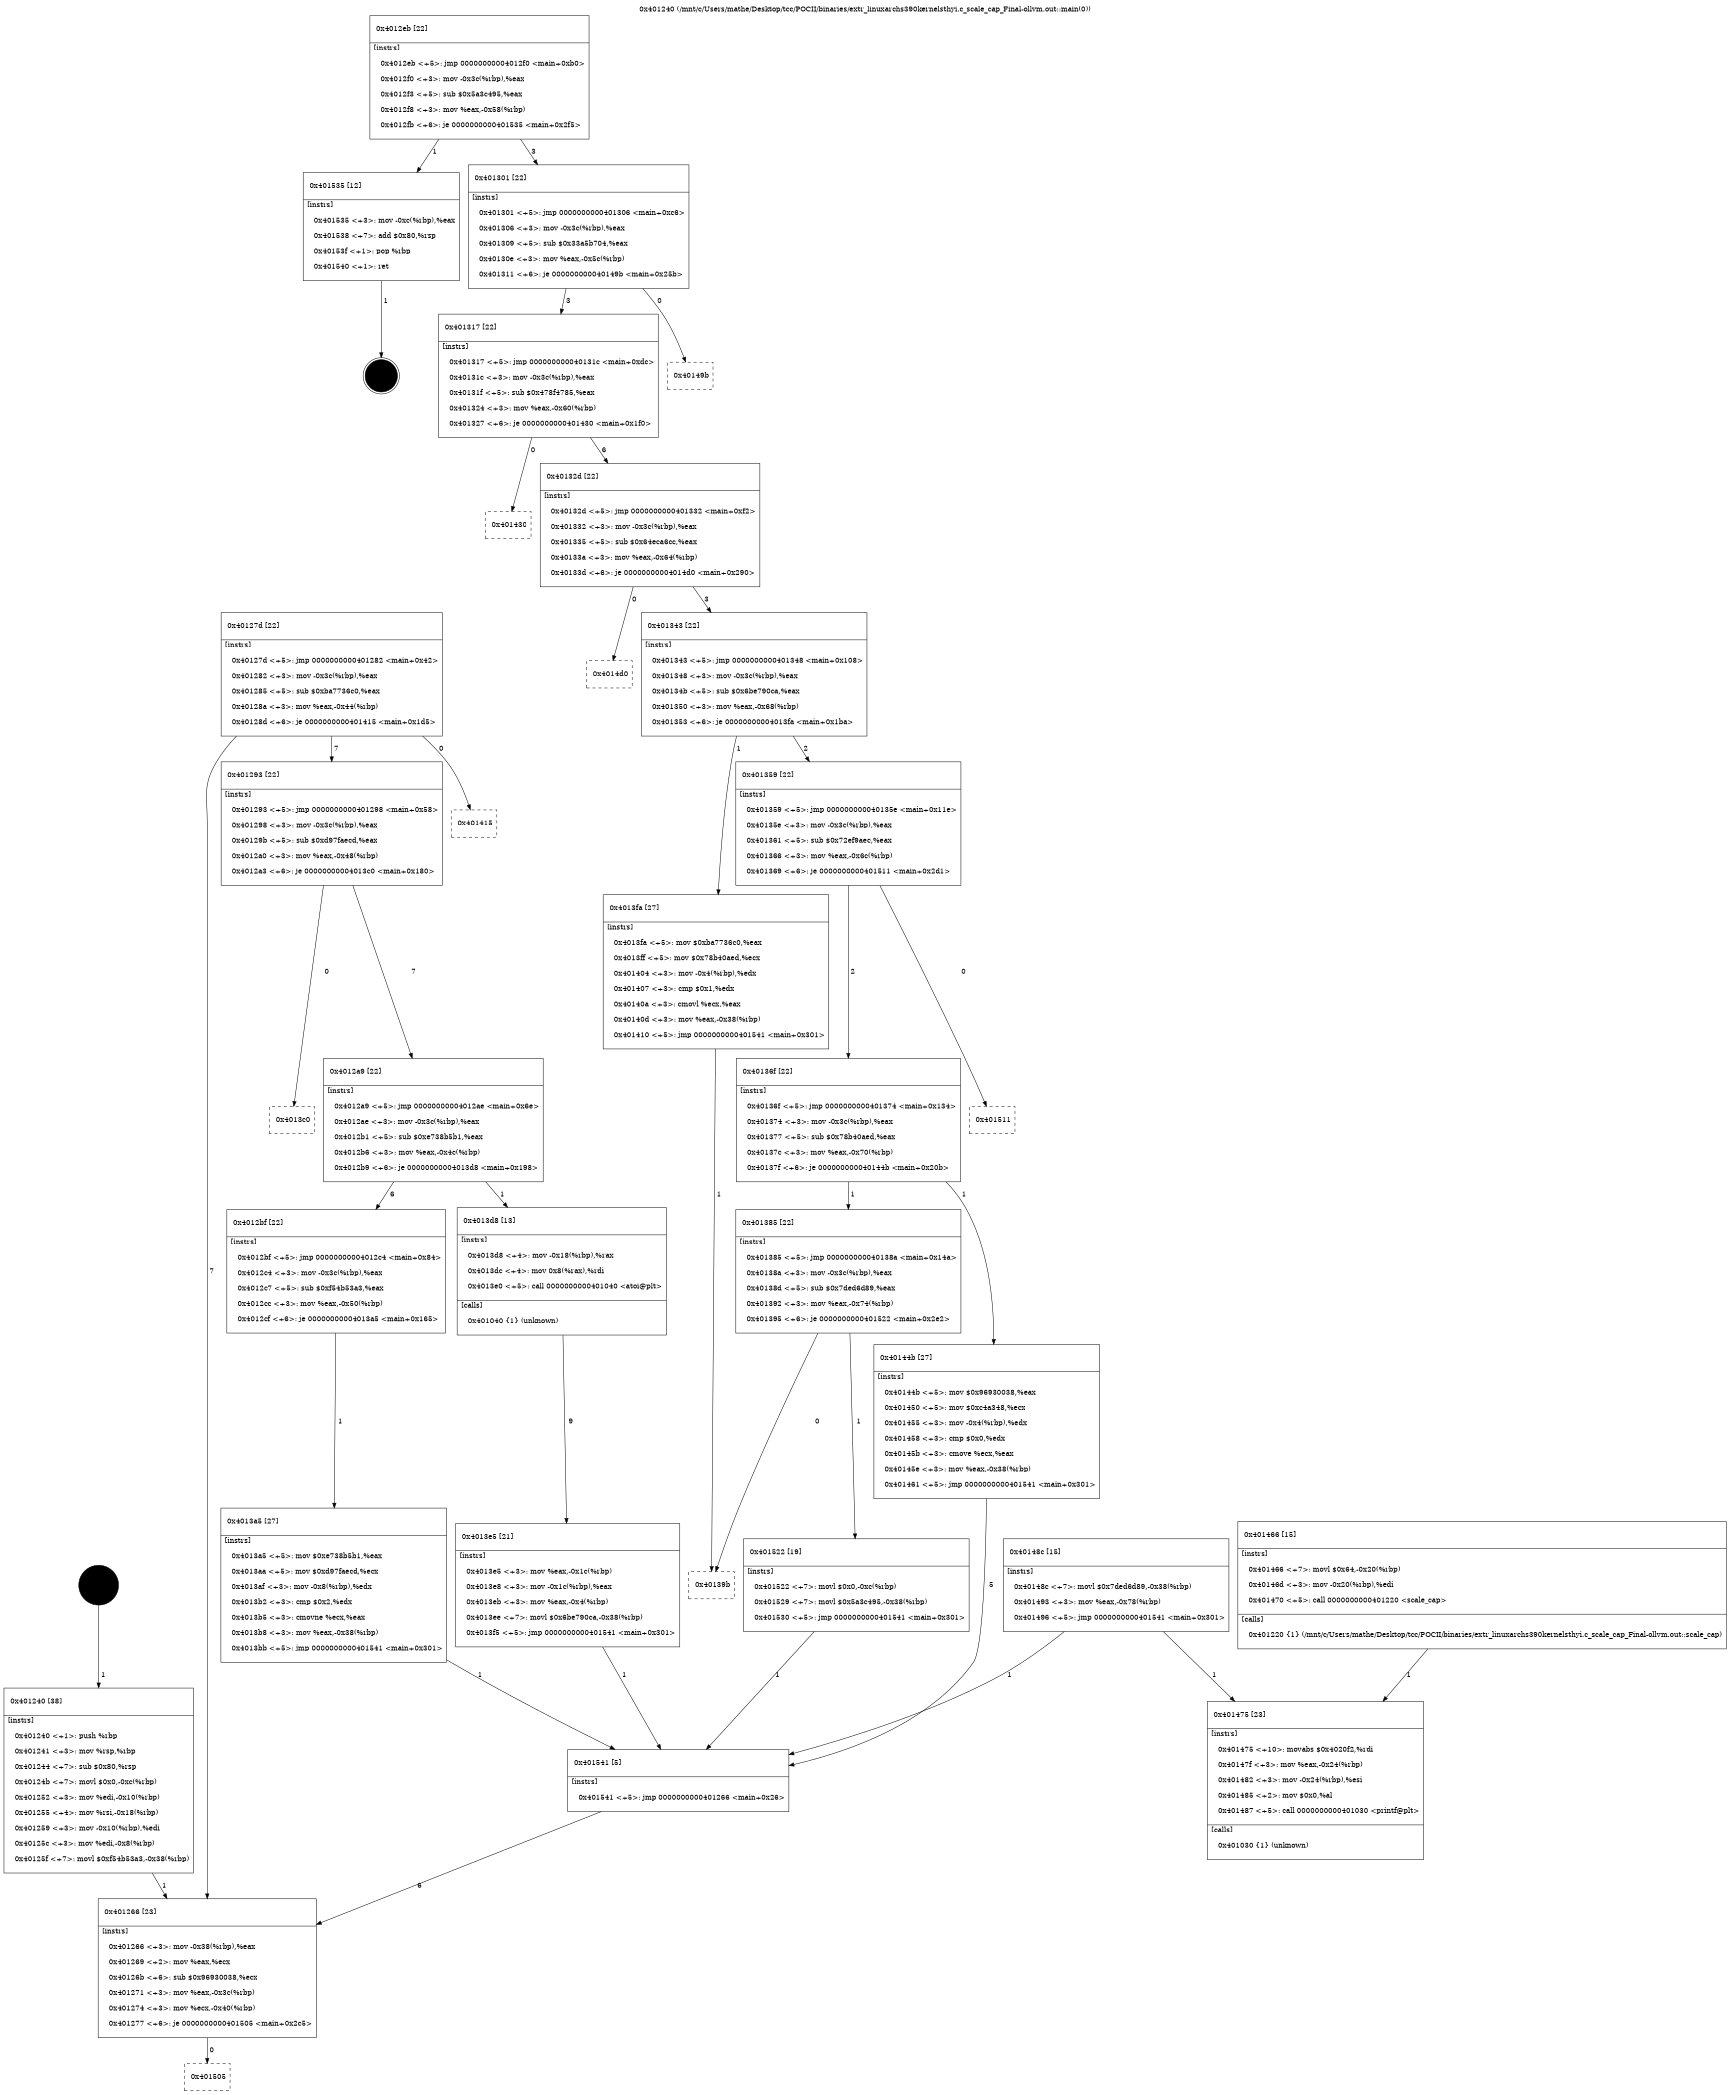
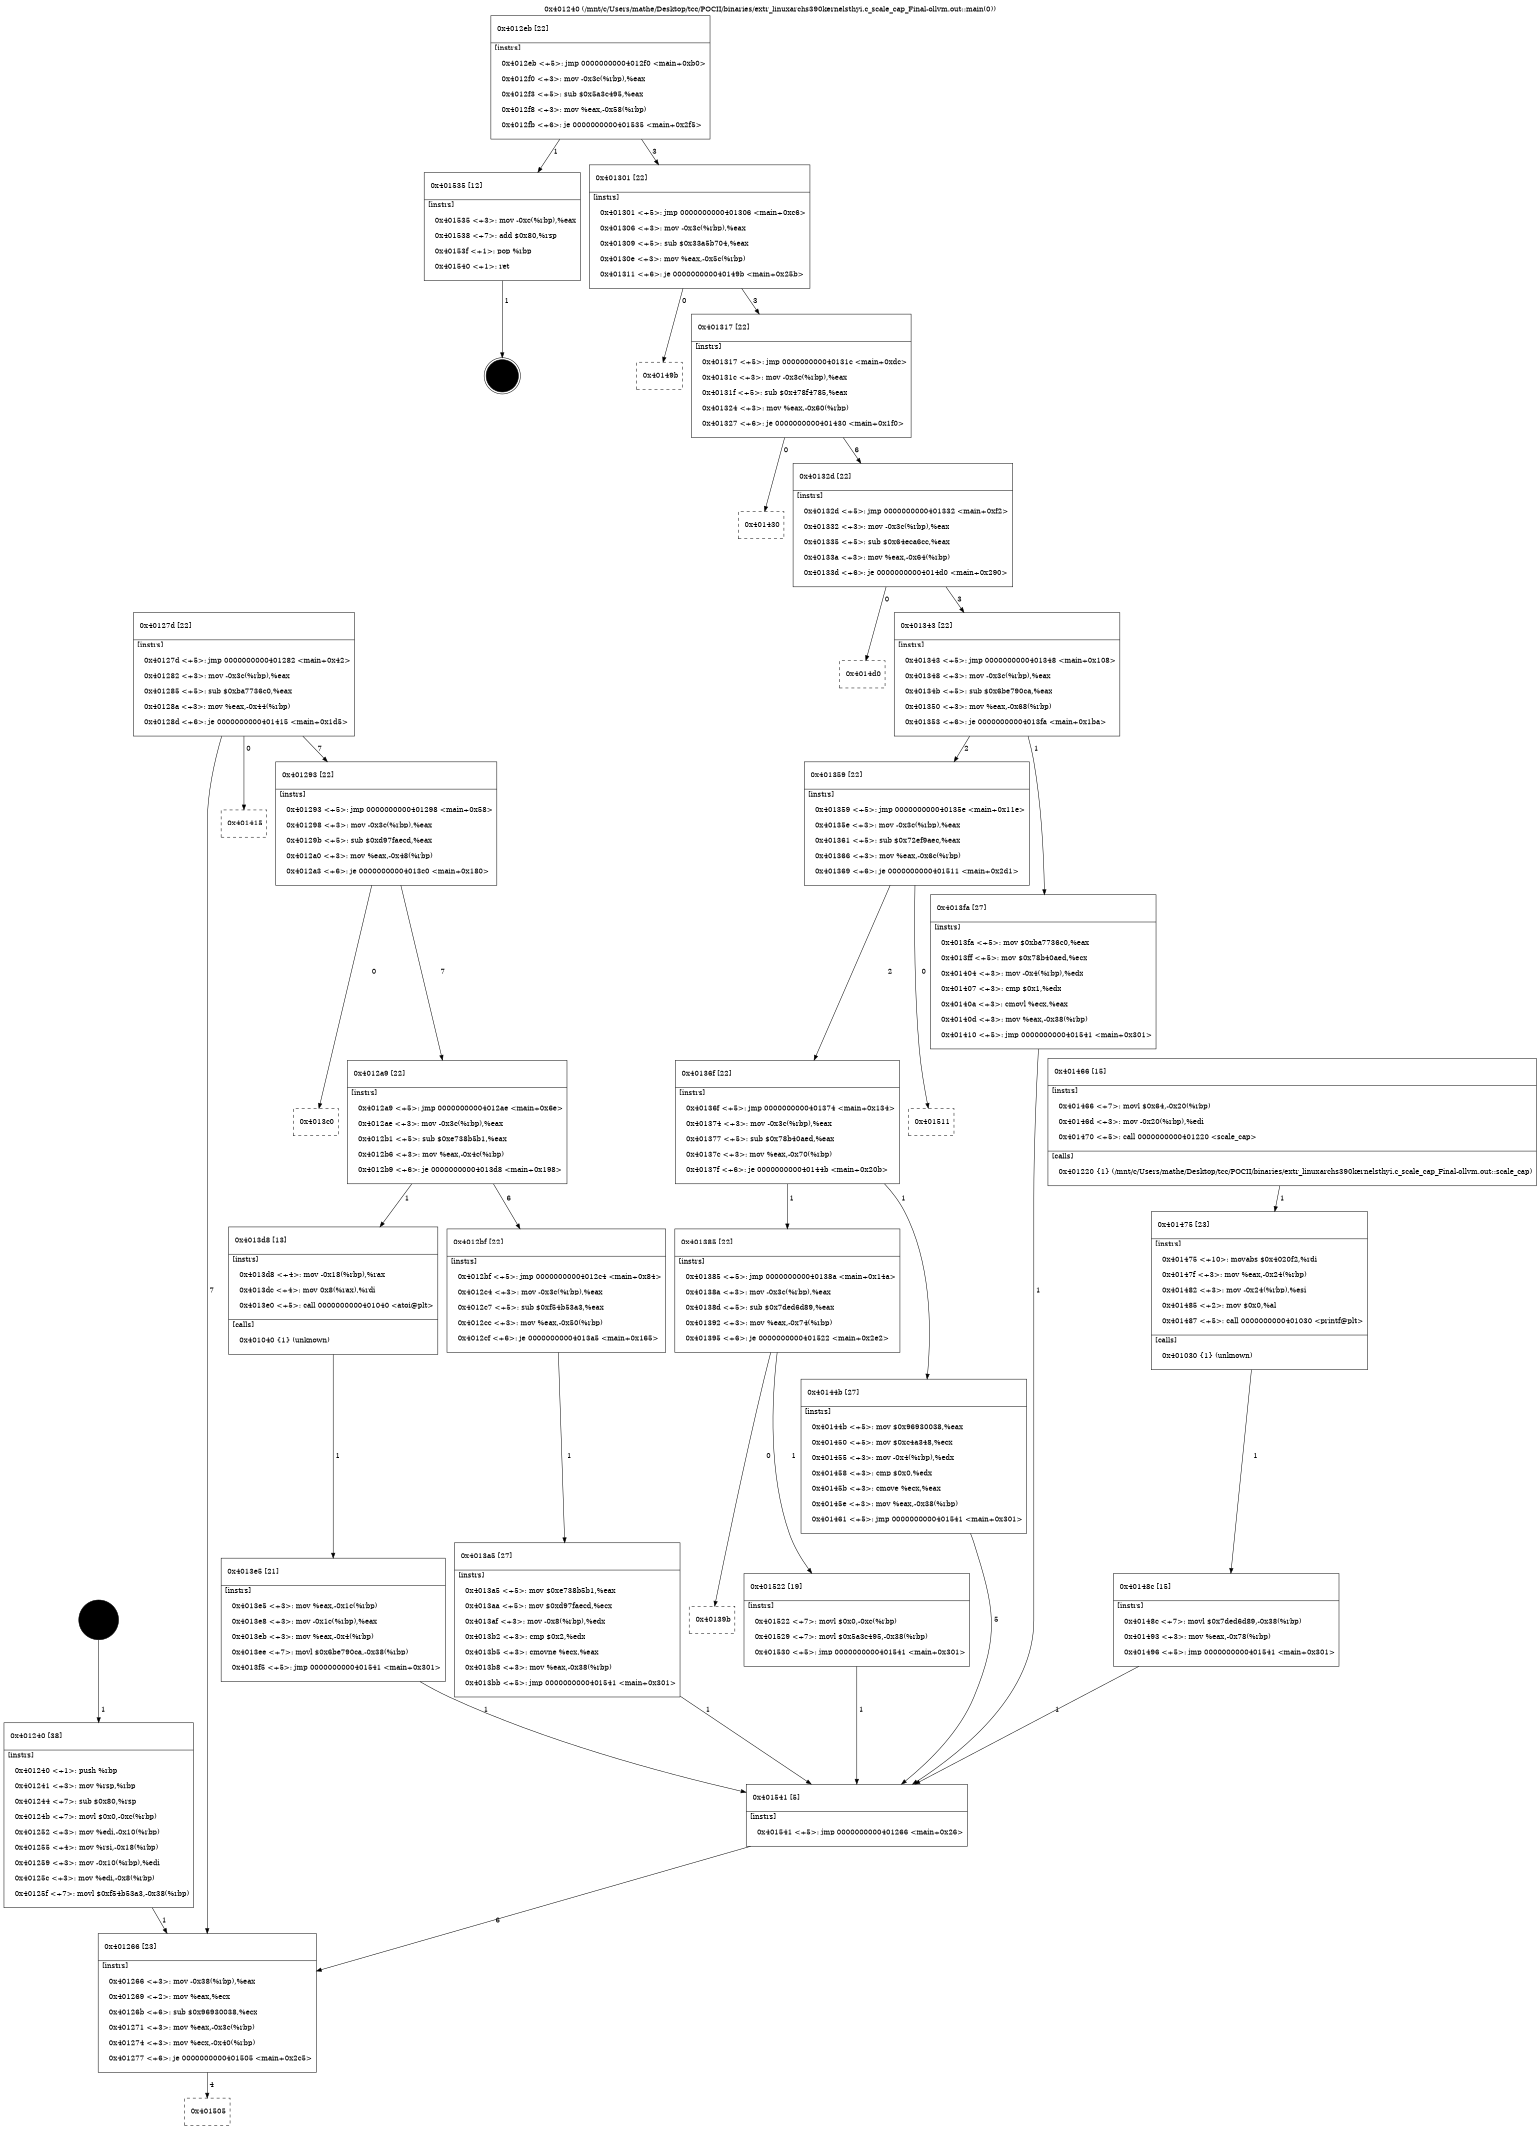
(714, 1308) -> (1034, 1438)
(570, 1422) -> (337, 1456)
(1197, 1665) -> (1241, 1469)
(211, 2051) -> (211, 2085)
